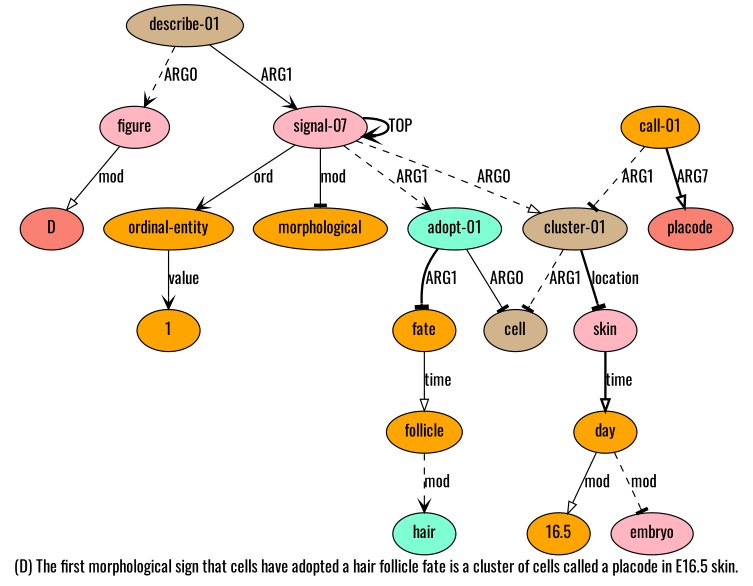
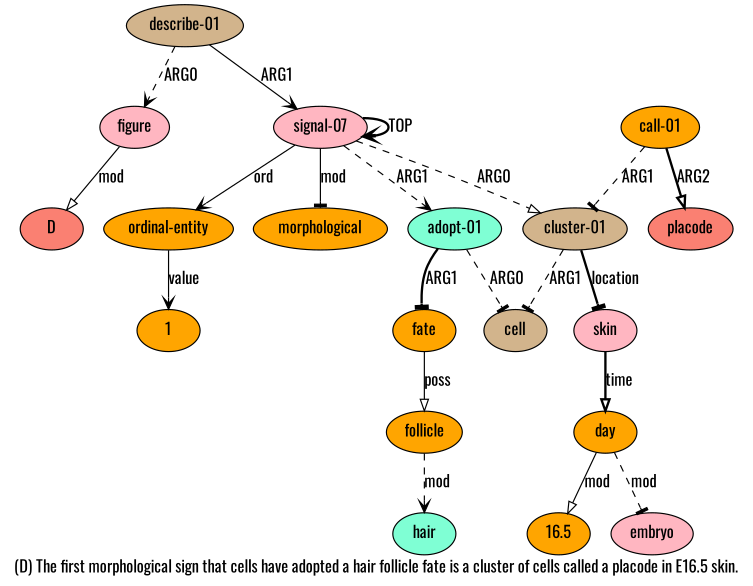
(693, 178) -> (694, 178)
(484, 278) -> (484, 278)
(438, 381) -> (438, 381)
